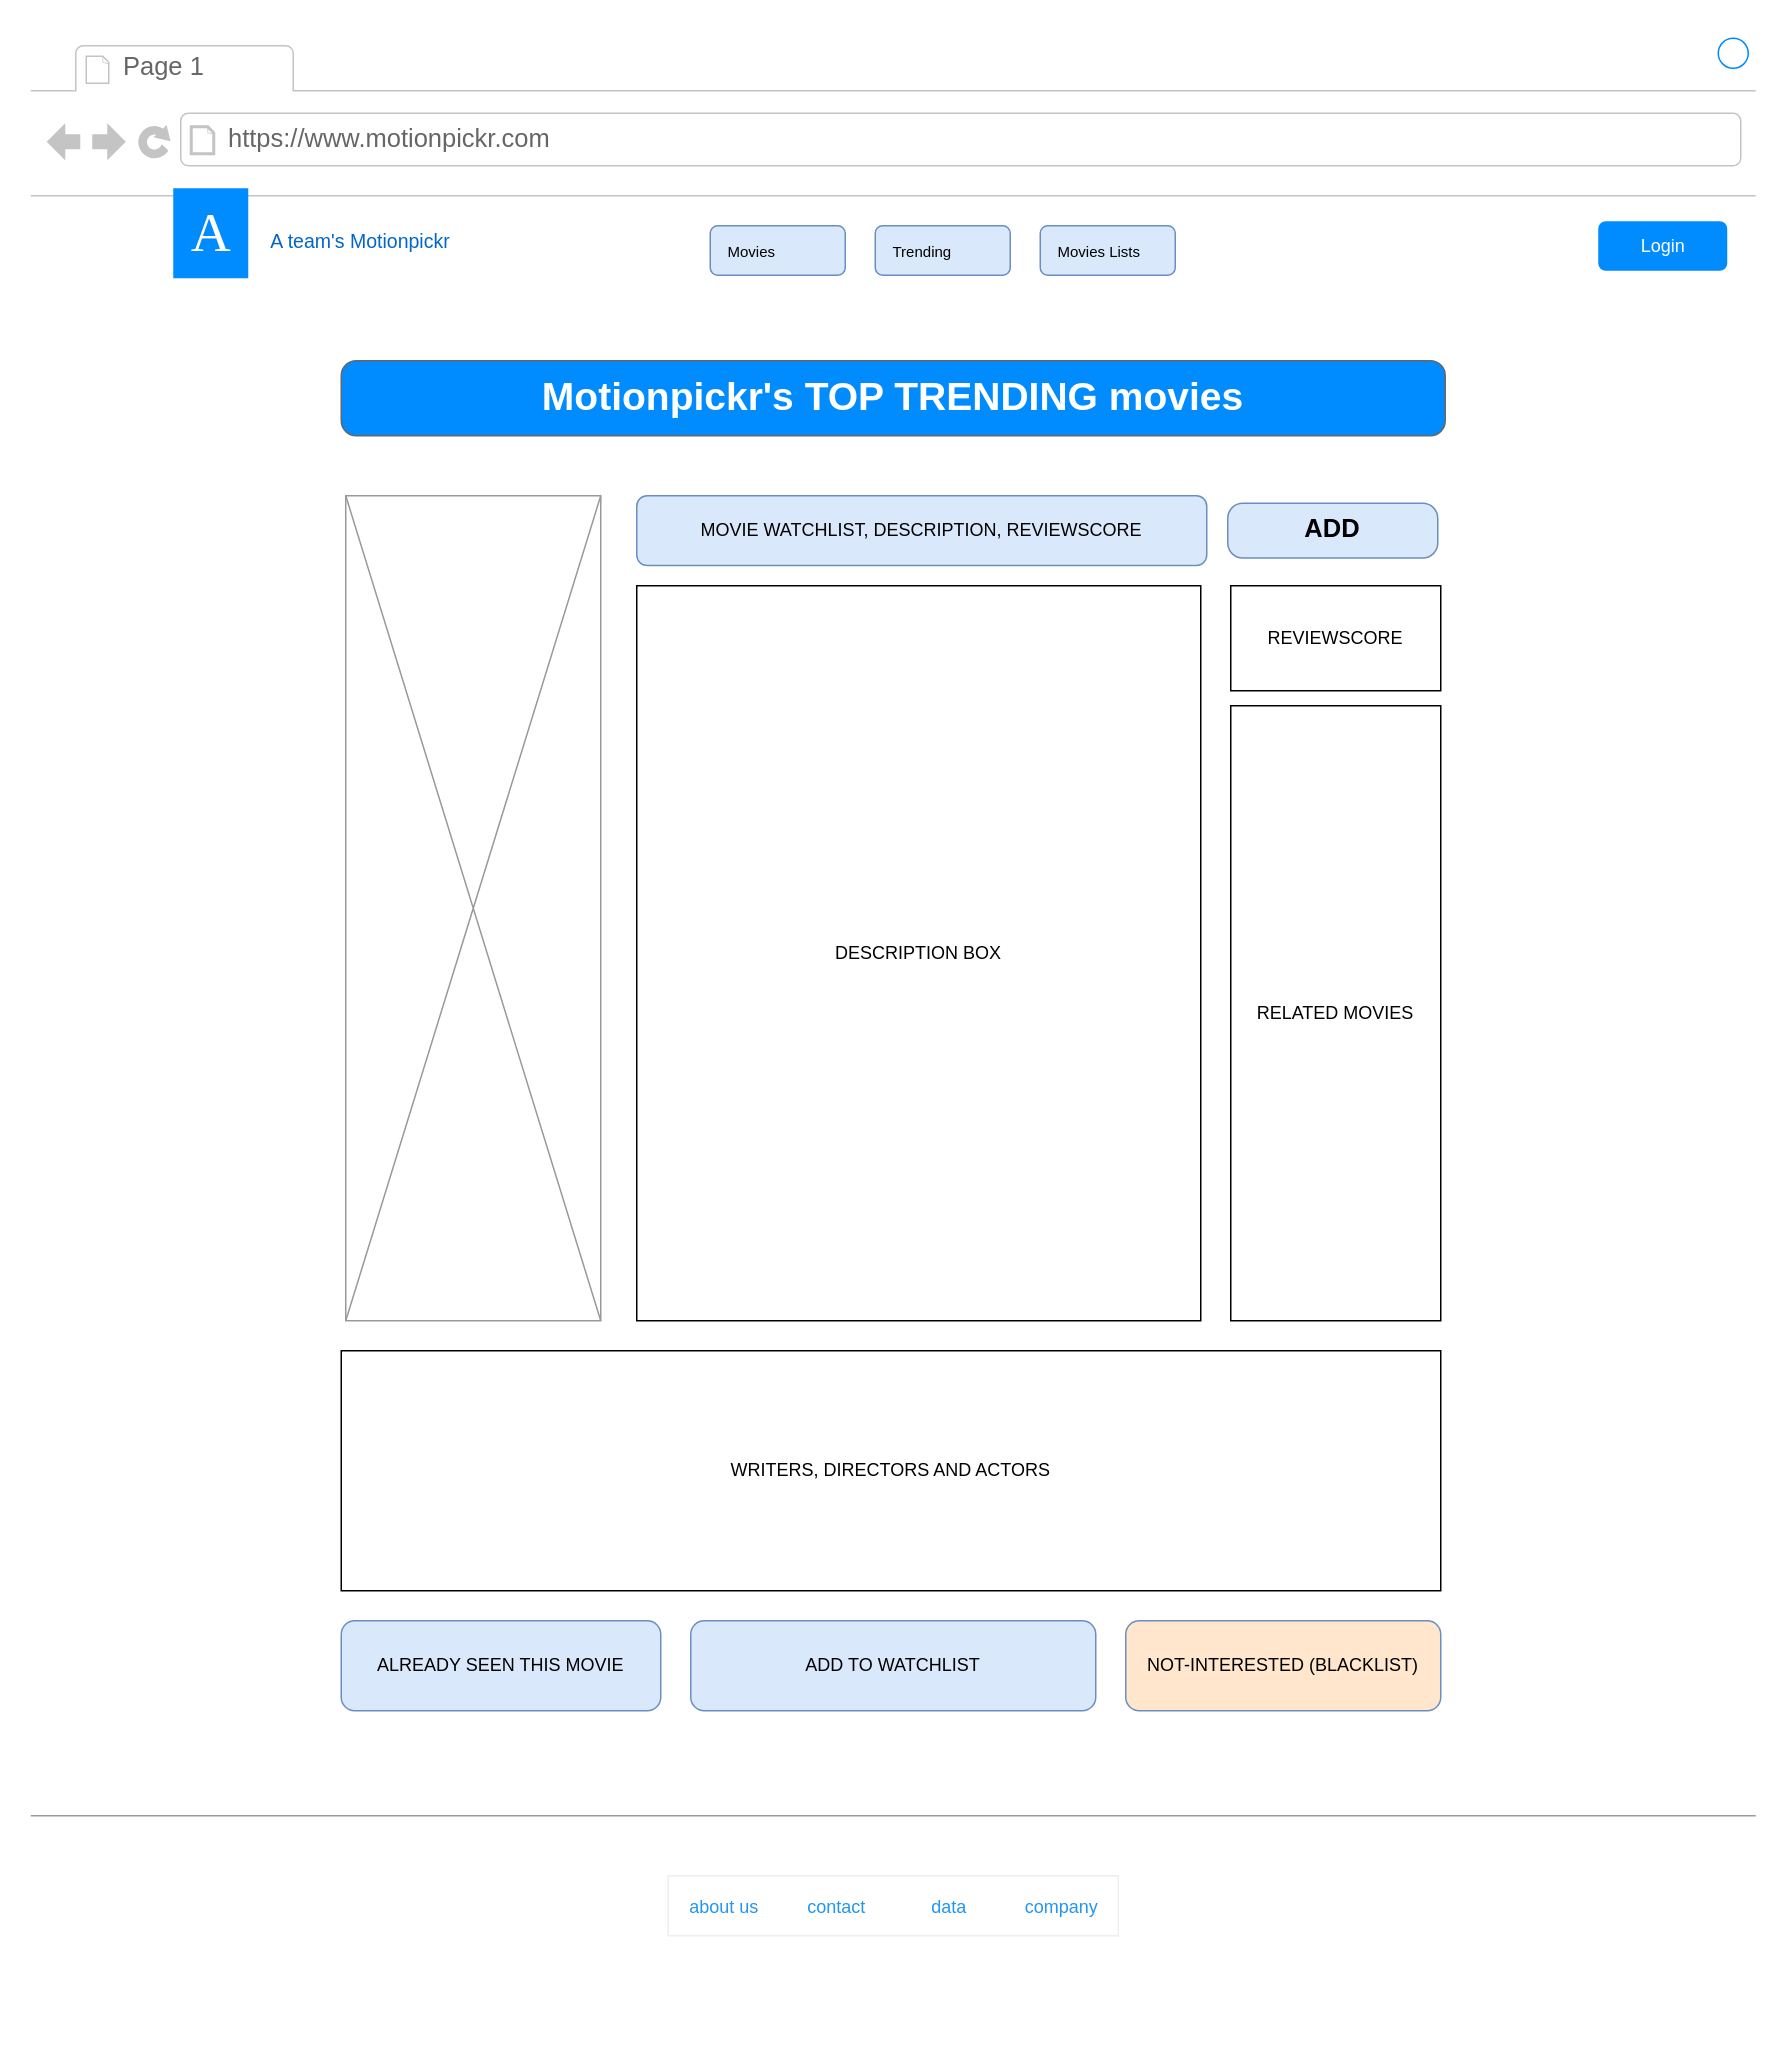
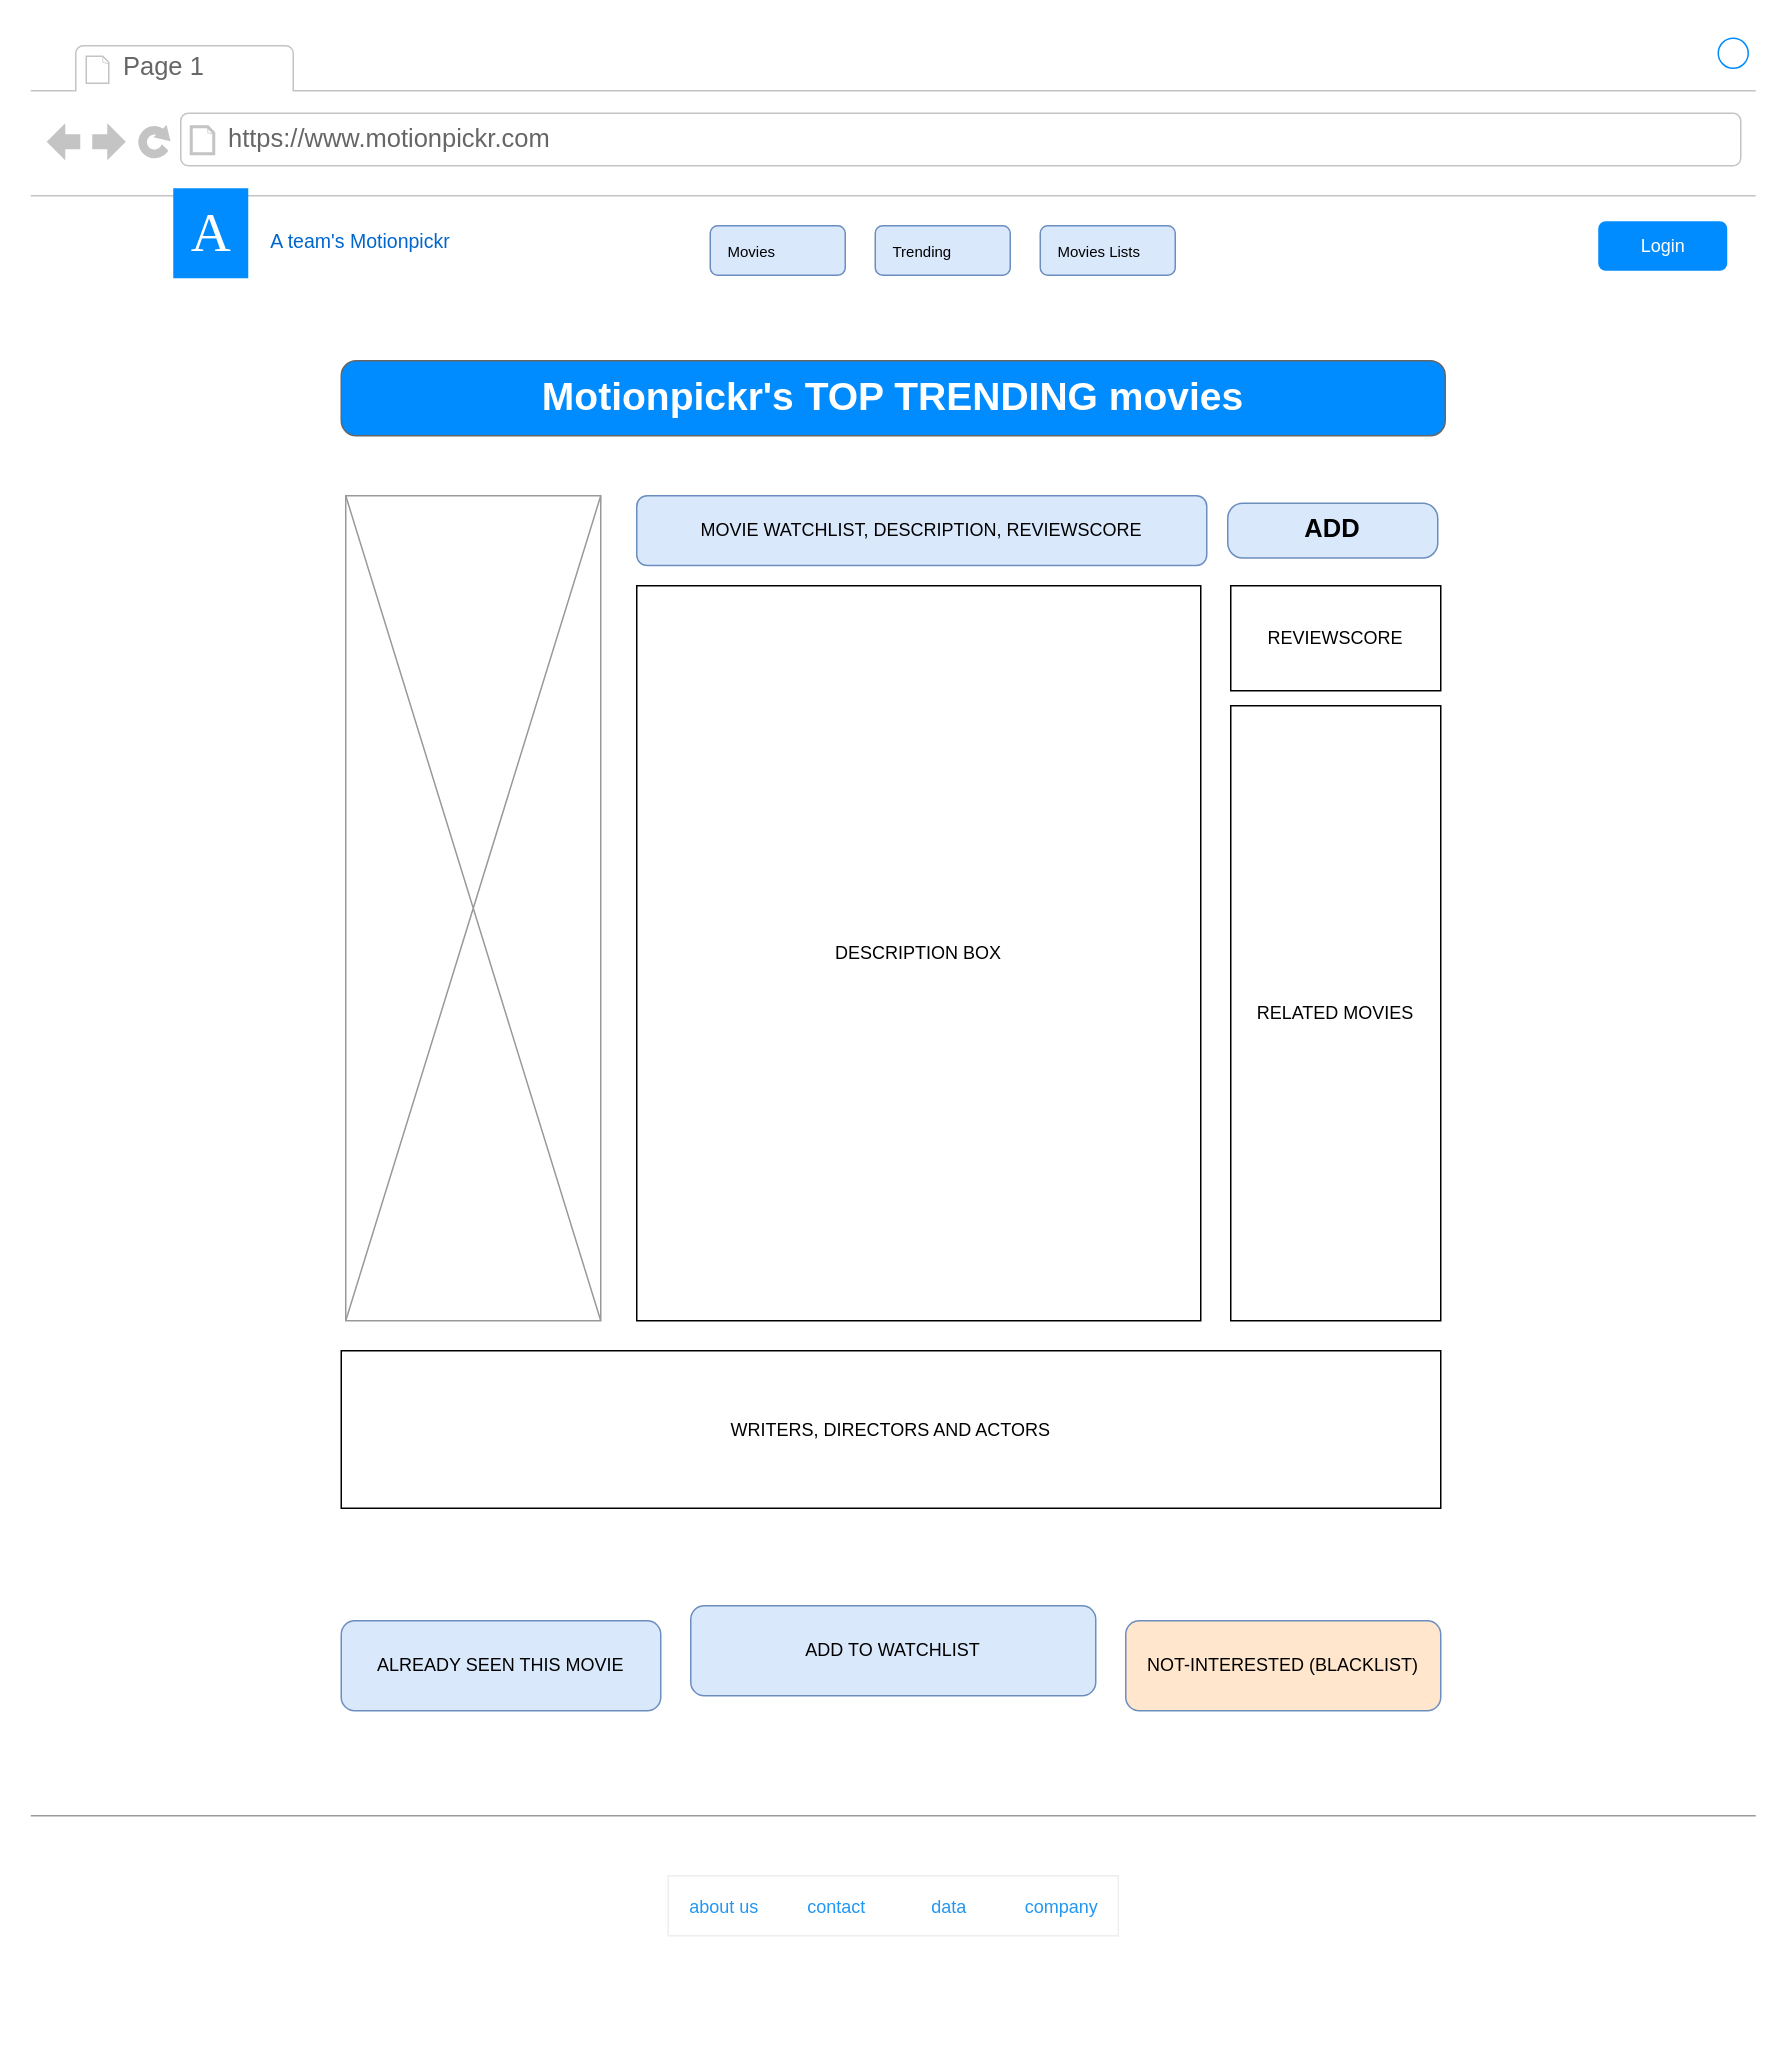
(891, 1471) -> (891, 1430)
(893, 1666) -> (893, 1651)
